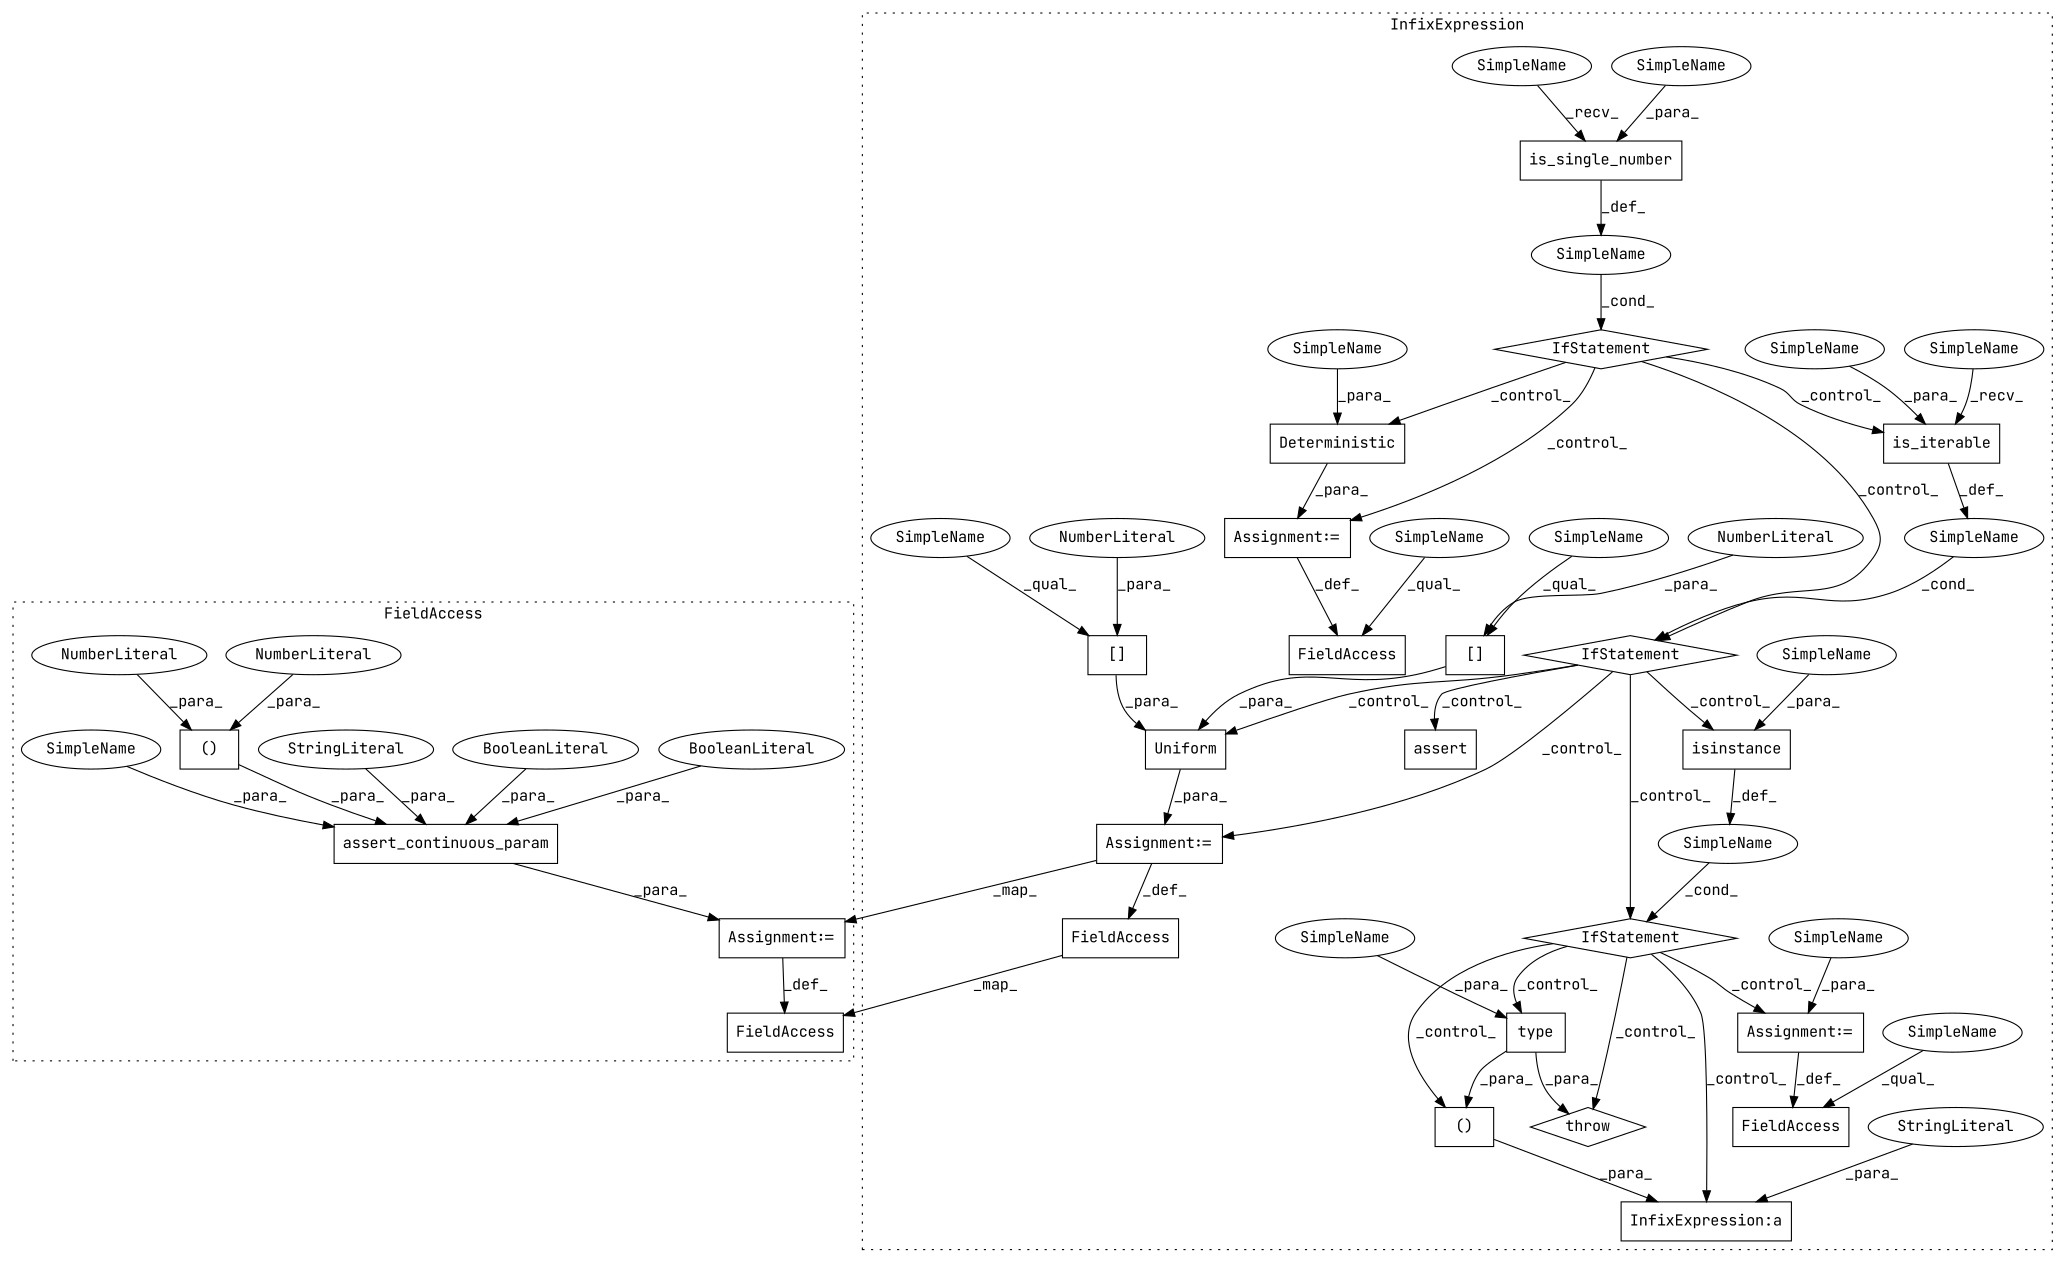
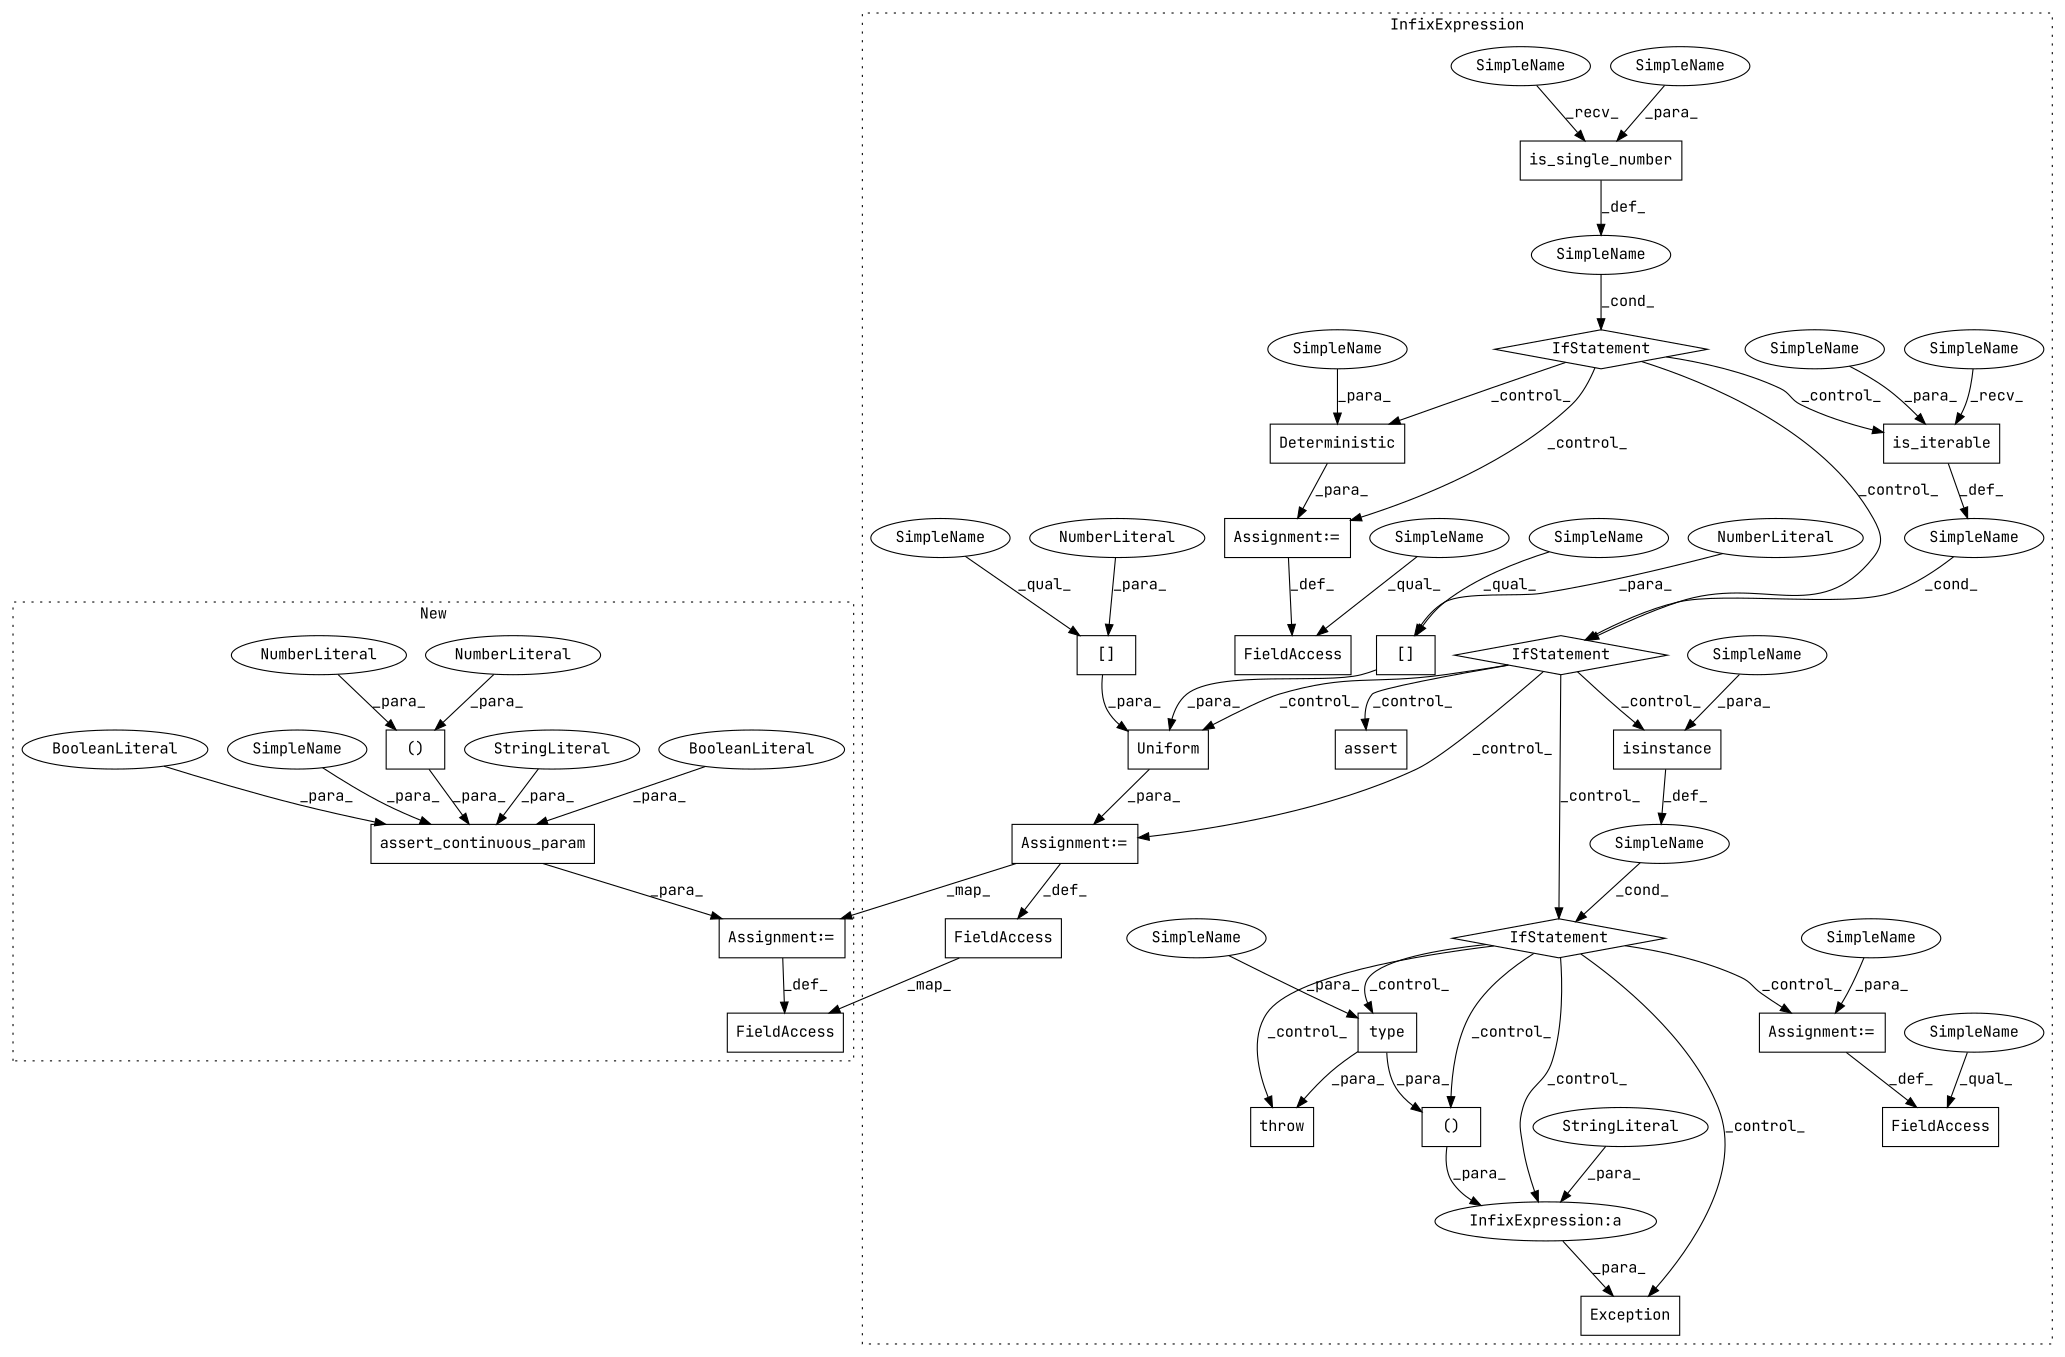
(433, 614) -> (433, 614)
(1588, 1127) -> (1282, 1127)
(1706, 1221) -> (1546, 1221)
none -> (1630, 1316)
